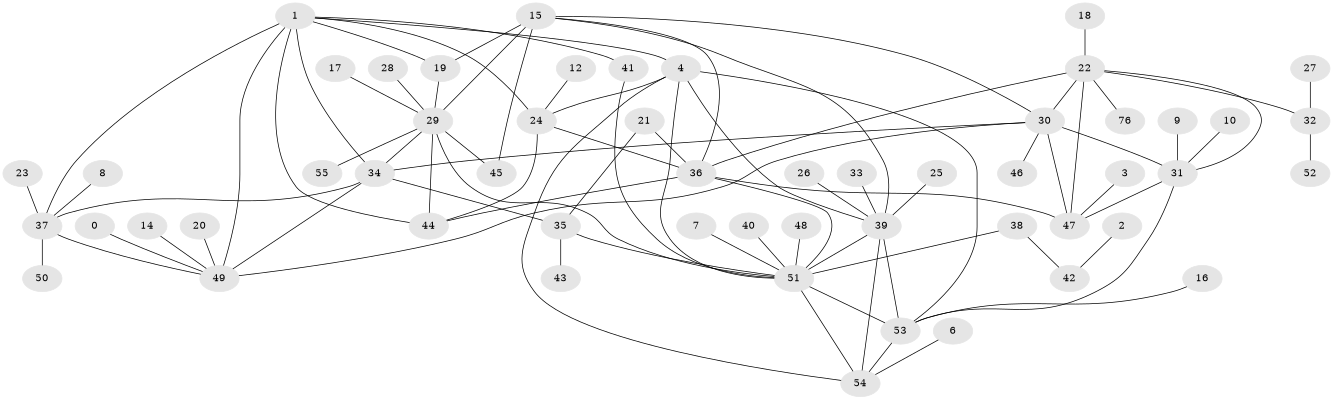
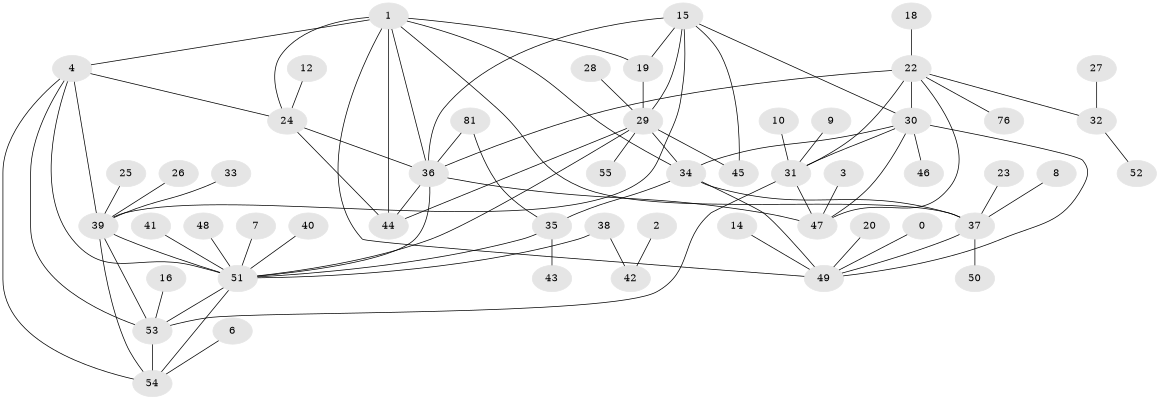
(466, 29) -> (409, 95)
(335, 69) -> none
(645, 121) -> (470, 121)
